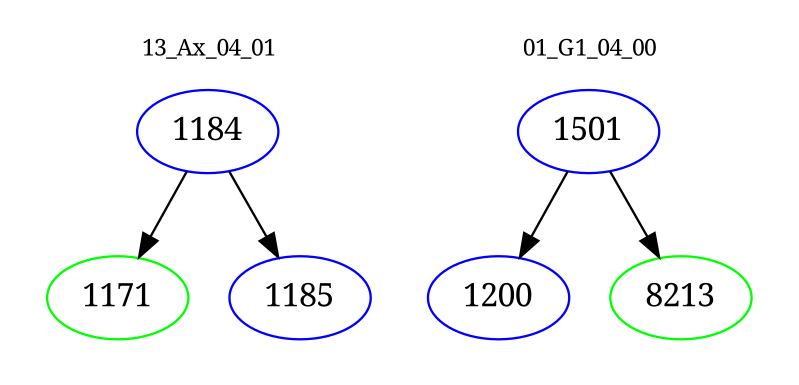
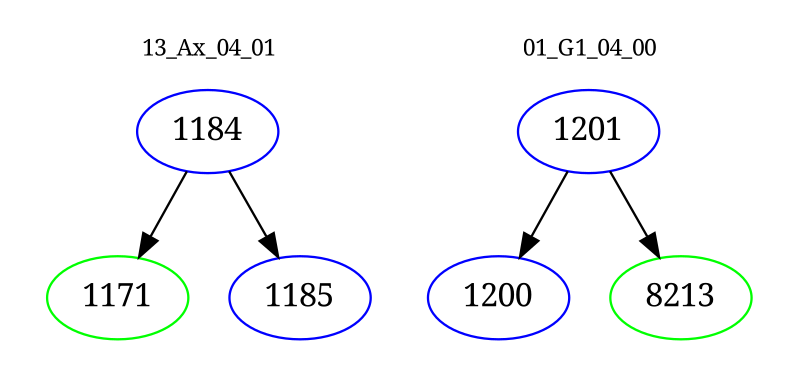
(589, 132) -> (589, 132)
